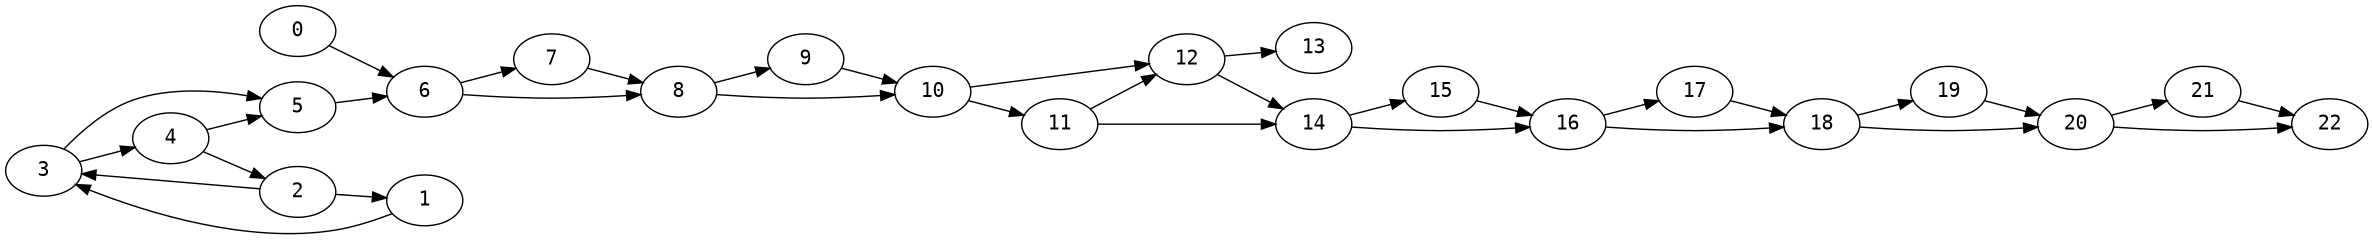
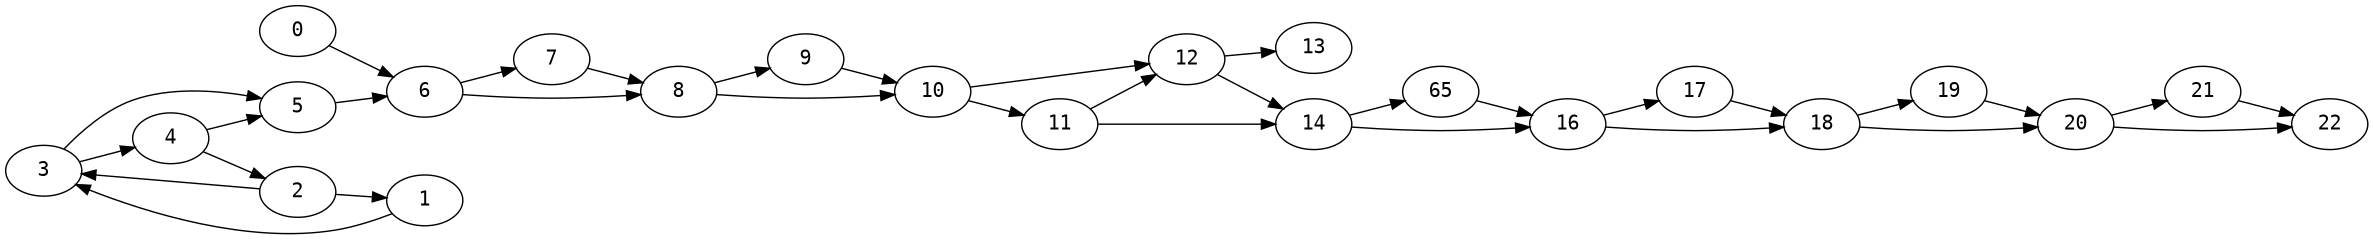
(1441, 92) -> (1441, 92)
